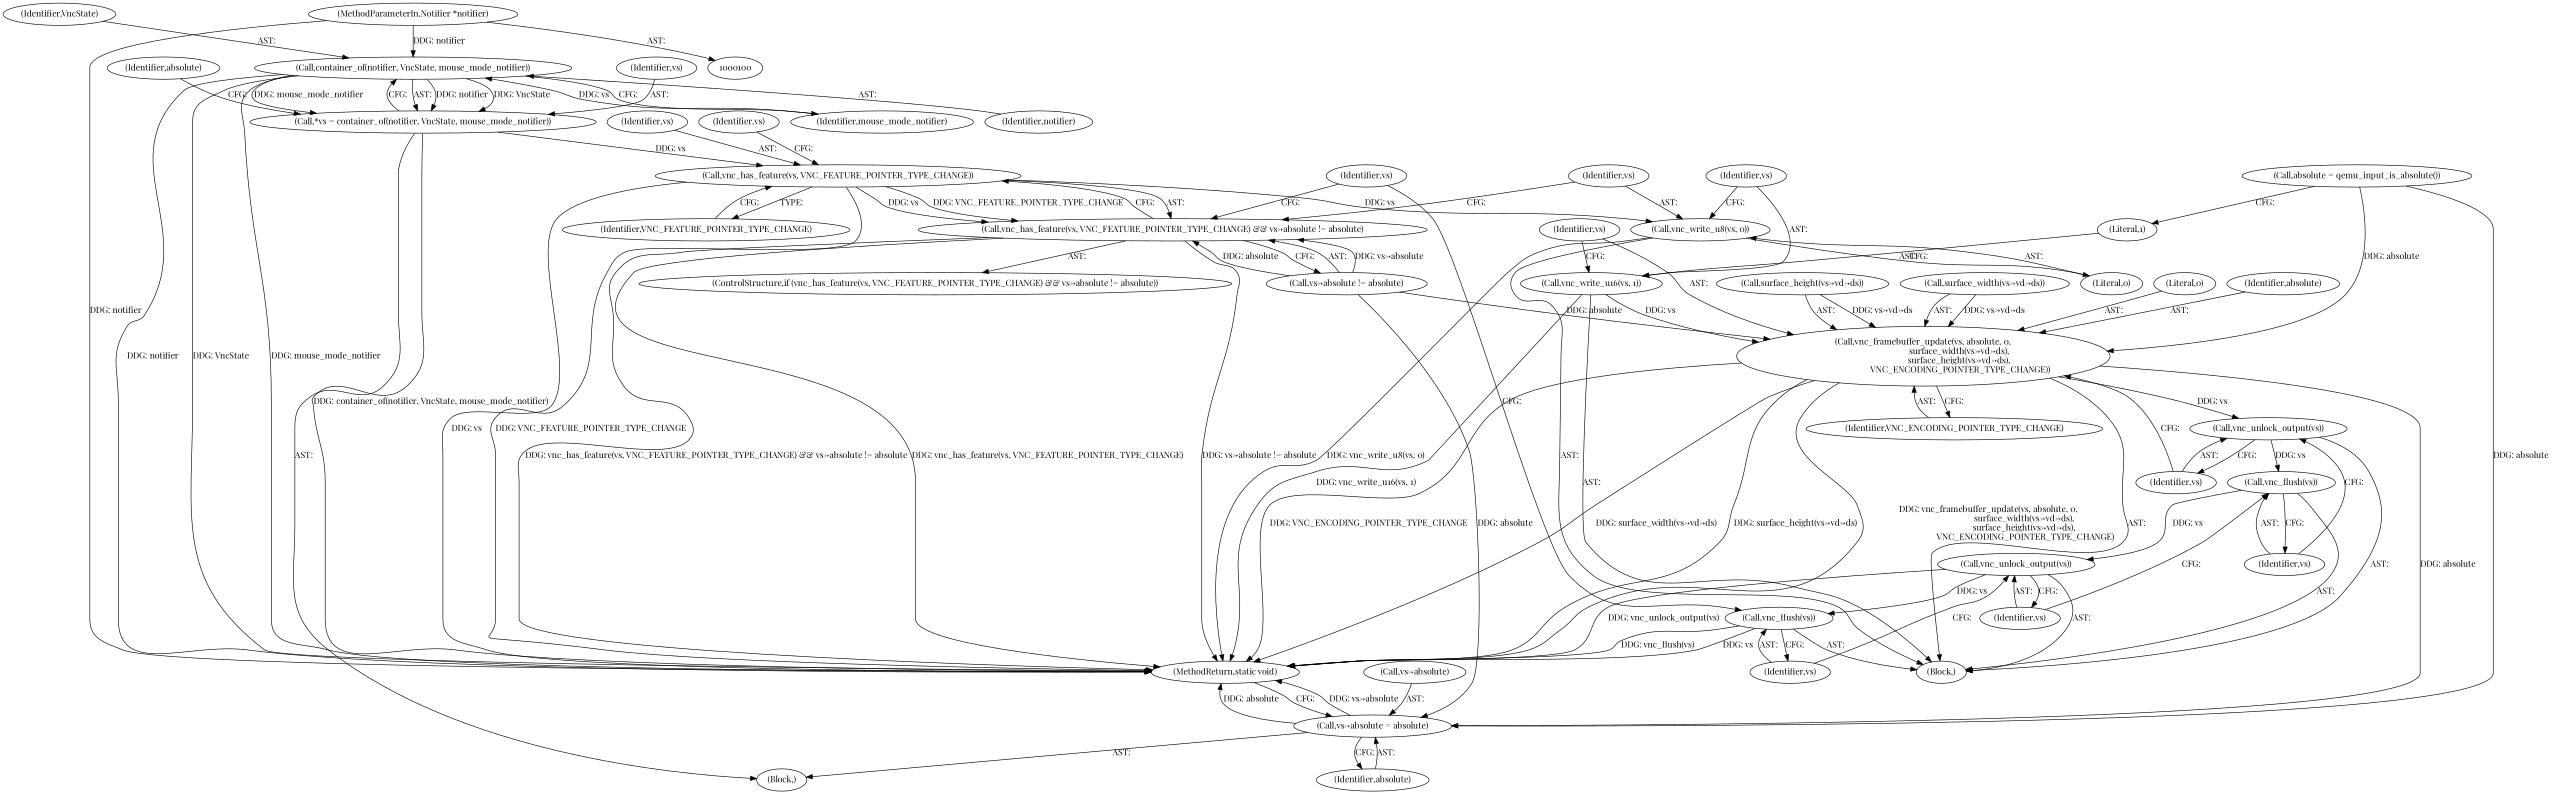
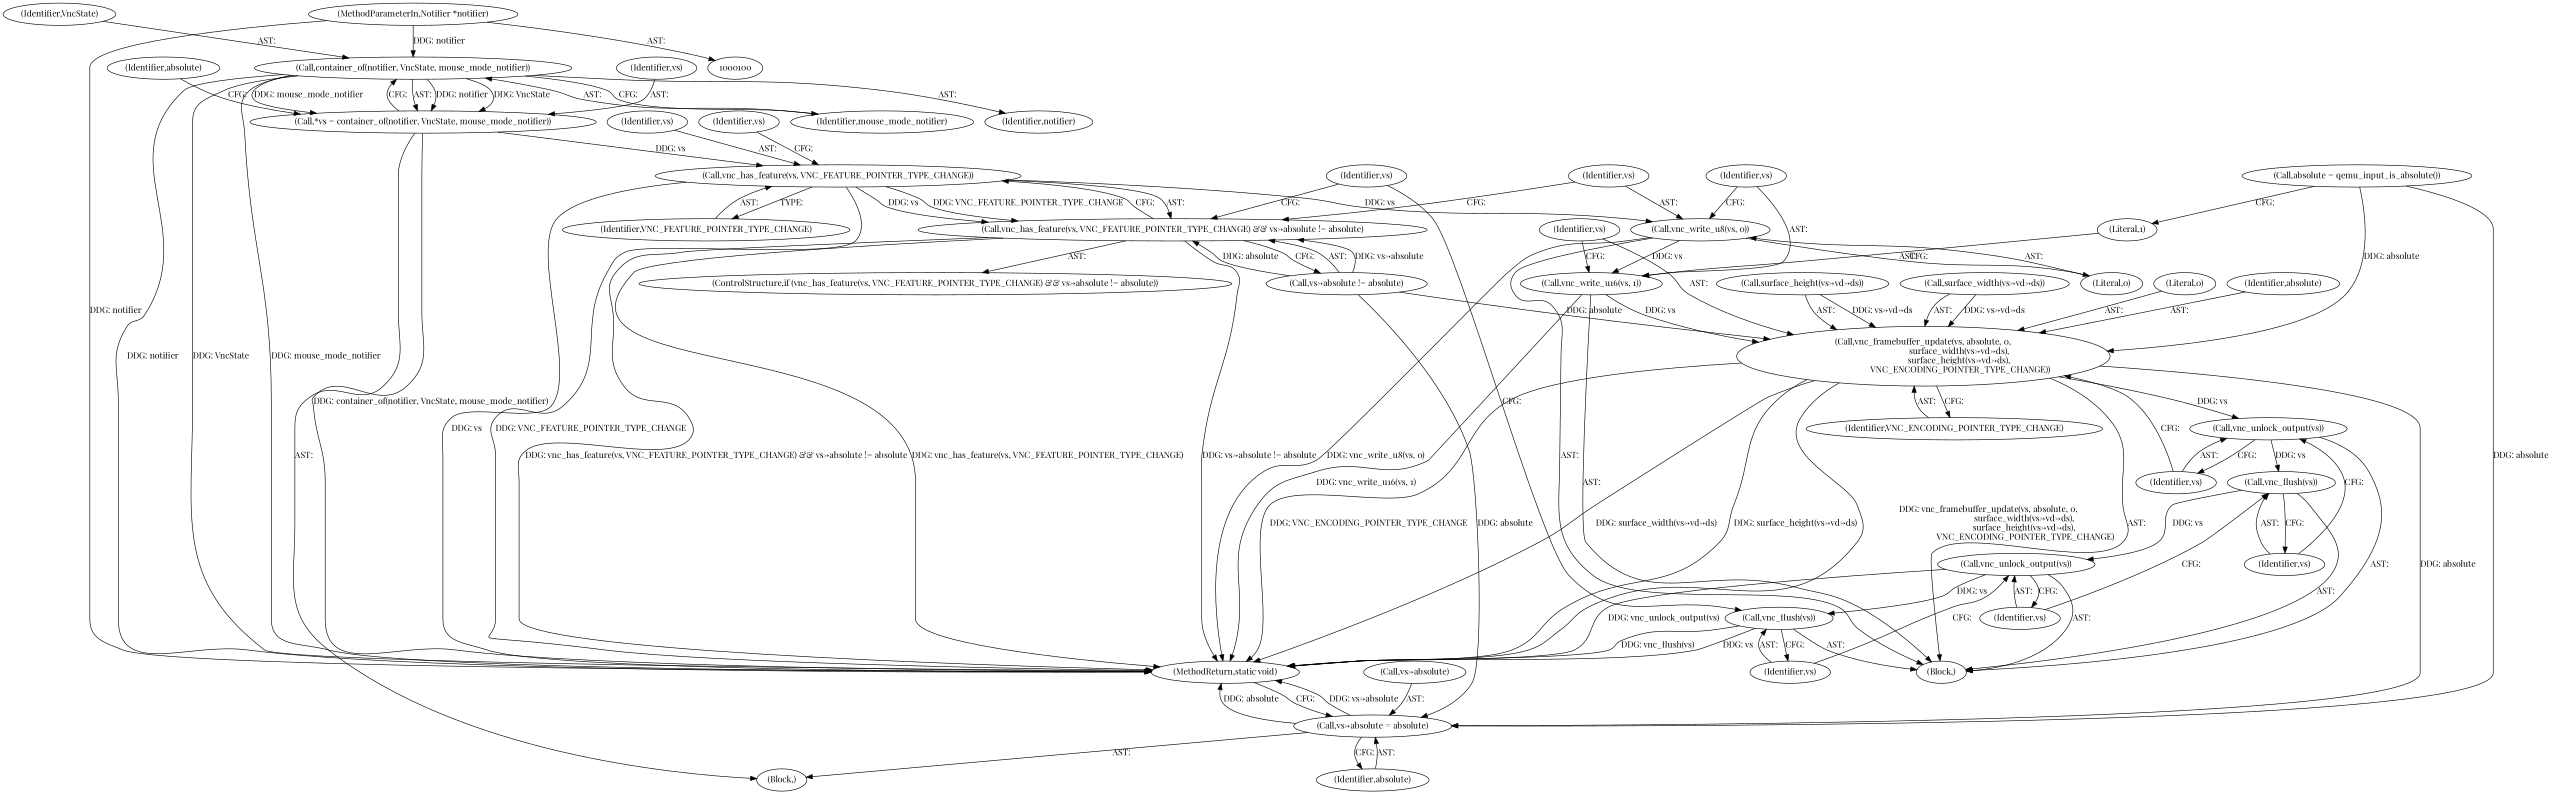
(767, 92) -> (768, 82)
(594, 95) -> (594, 95)
(751, 203) -> (751, 203)
none -> (1649, 255)
